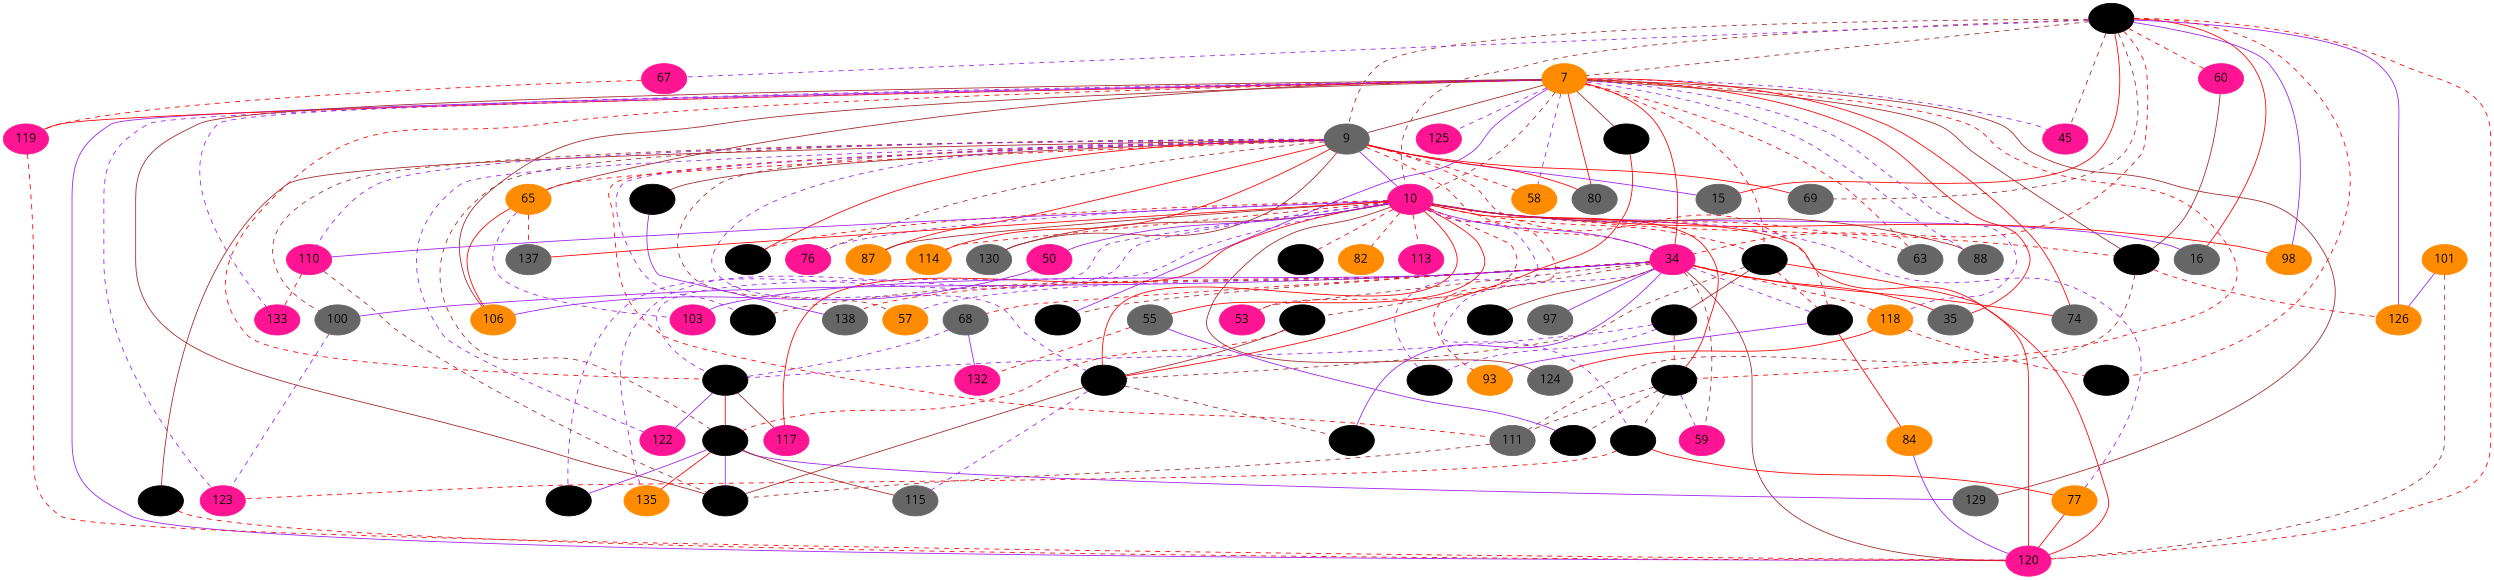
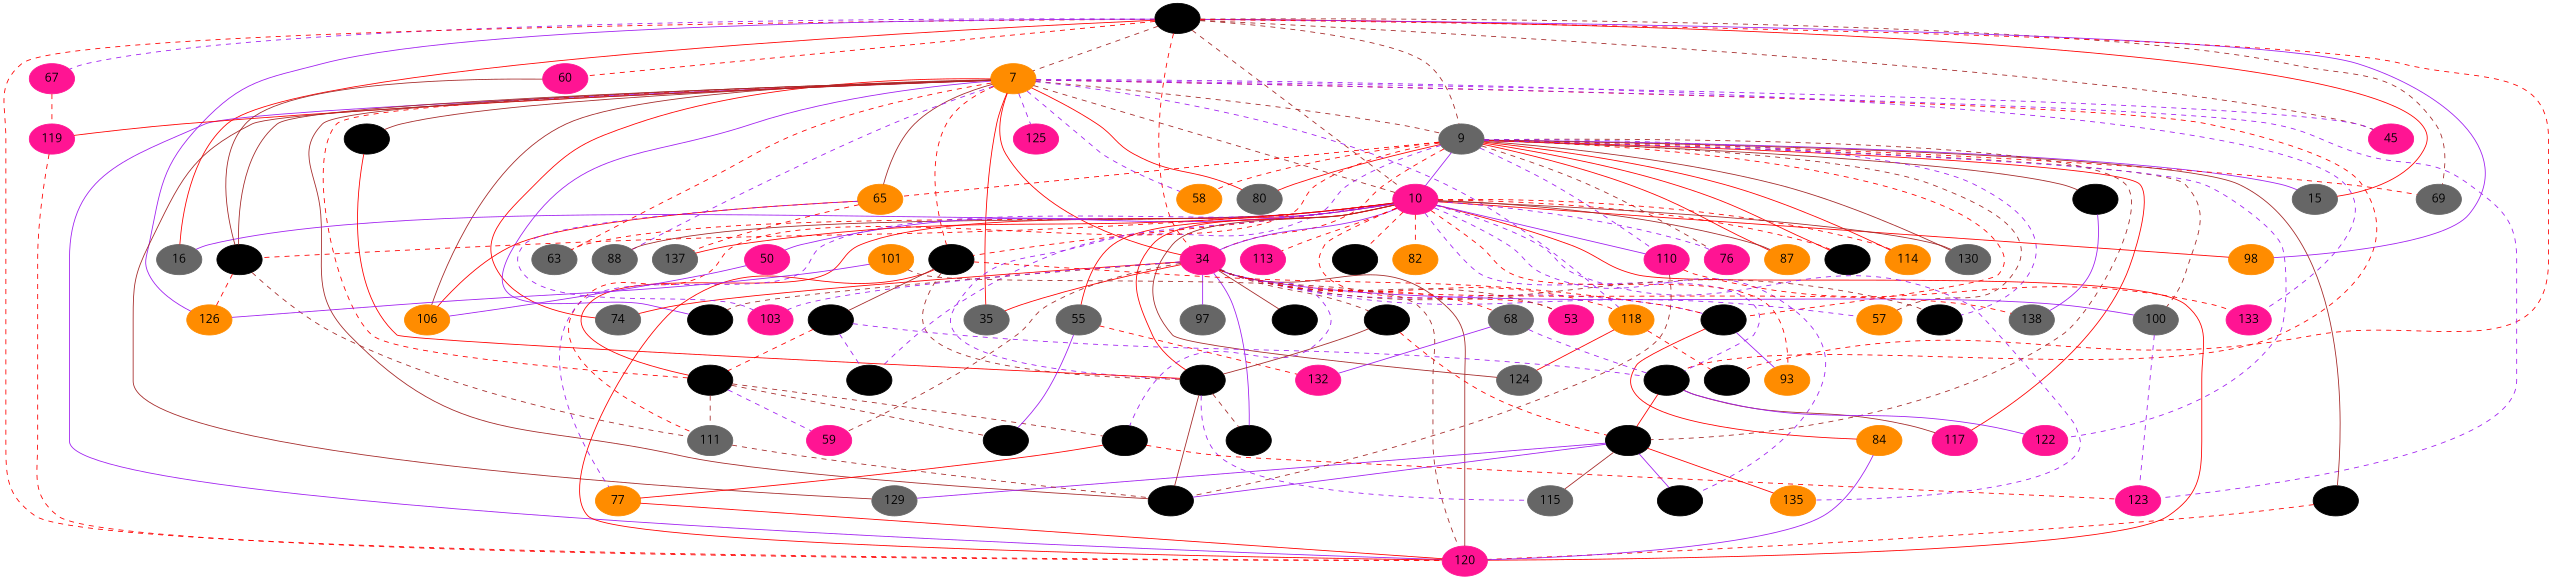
(1456, 109) -> (1239, 102)
(1579, 169) -> (1951, 156)
(1203, 267) -> (2140, 184)
(1179, 278) -> (983, 278)
